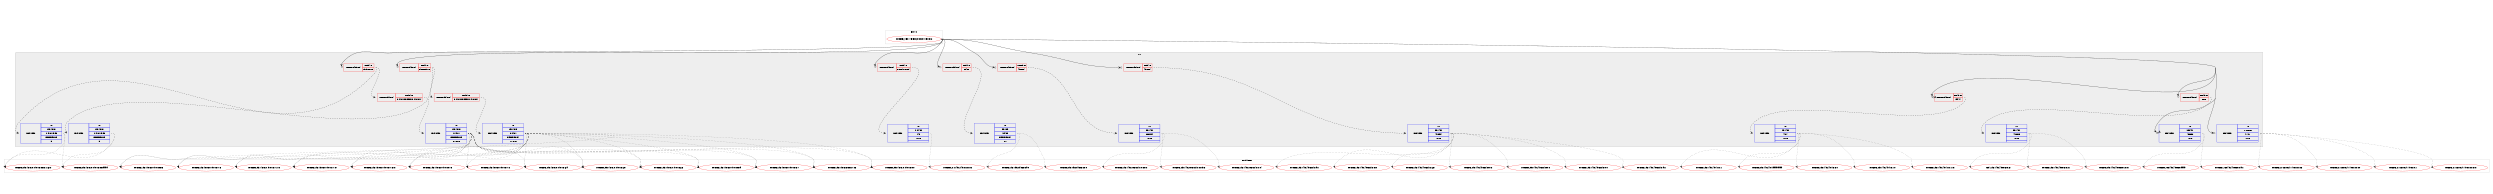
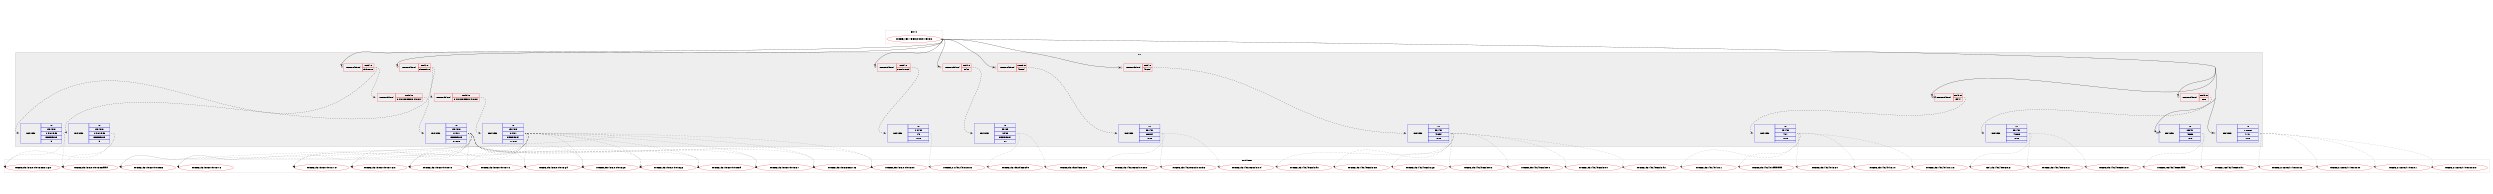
(264, 168) -> none
